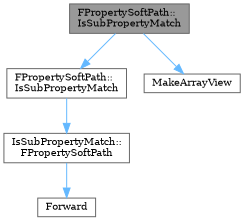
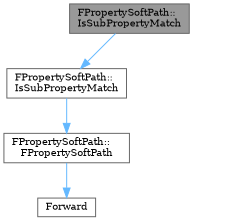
(192, 83) -> none
(67, 148) -> (67, 148)
